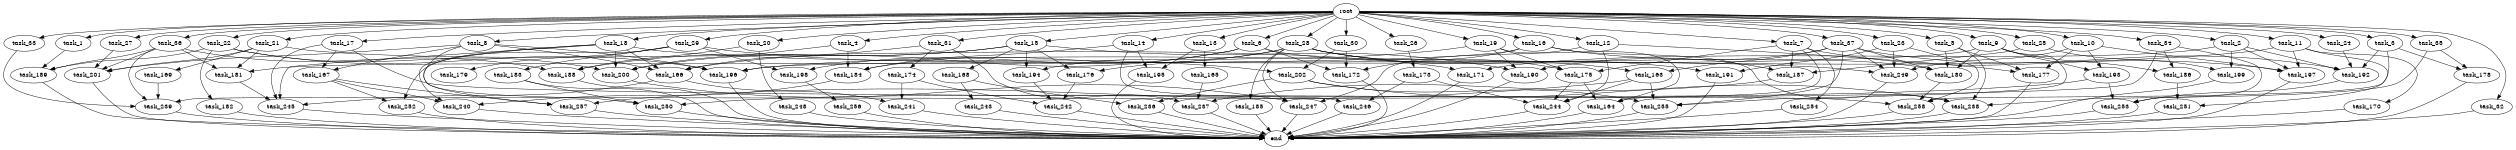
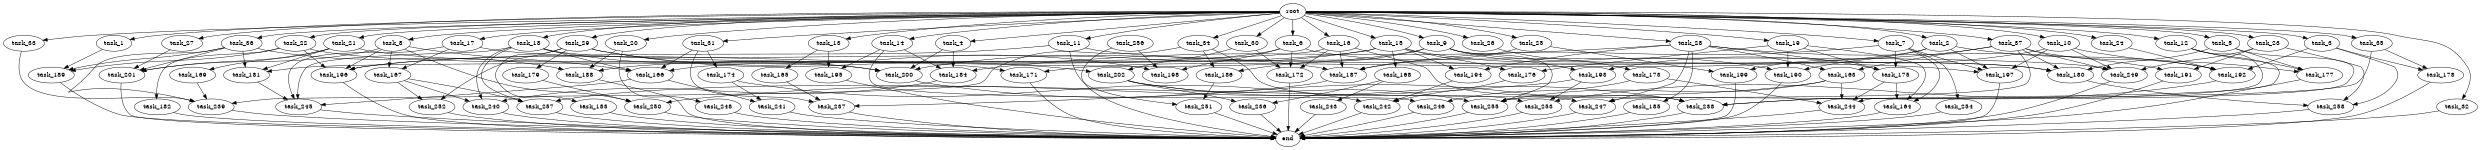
(815, 88) -> (1146, 58)
(579, 92) -> (584, 91)
(1115, 96) -> (859, 57)
(2367, 107) -> none
